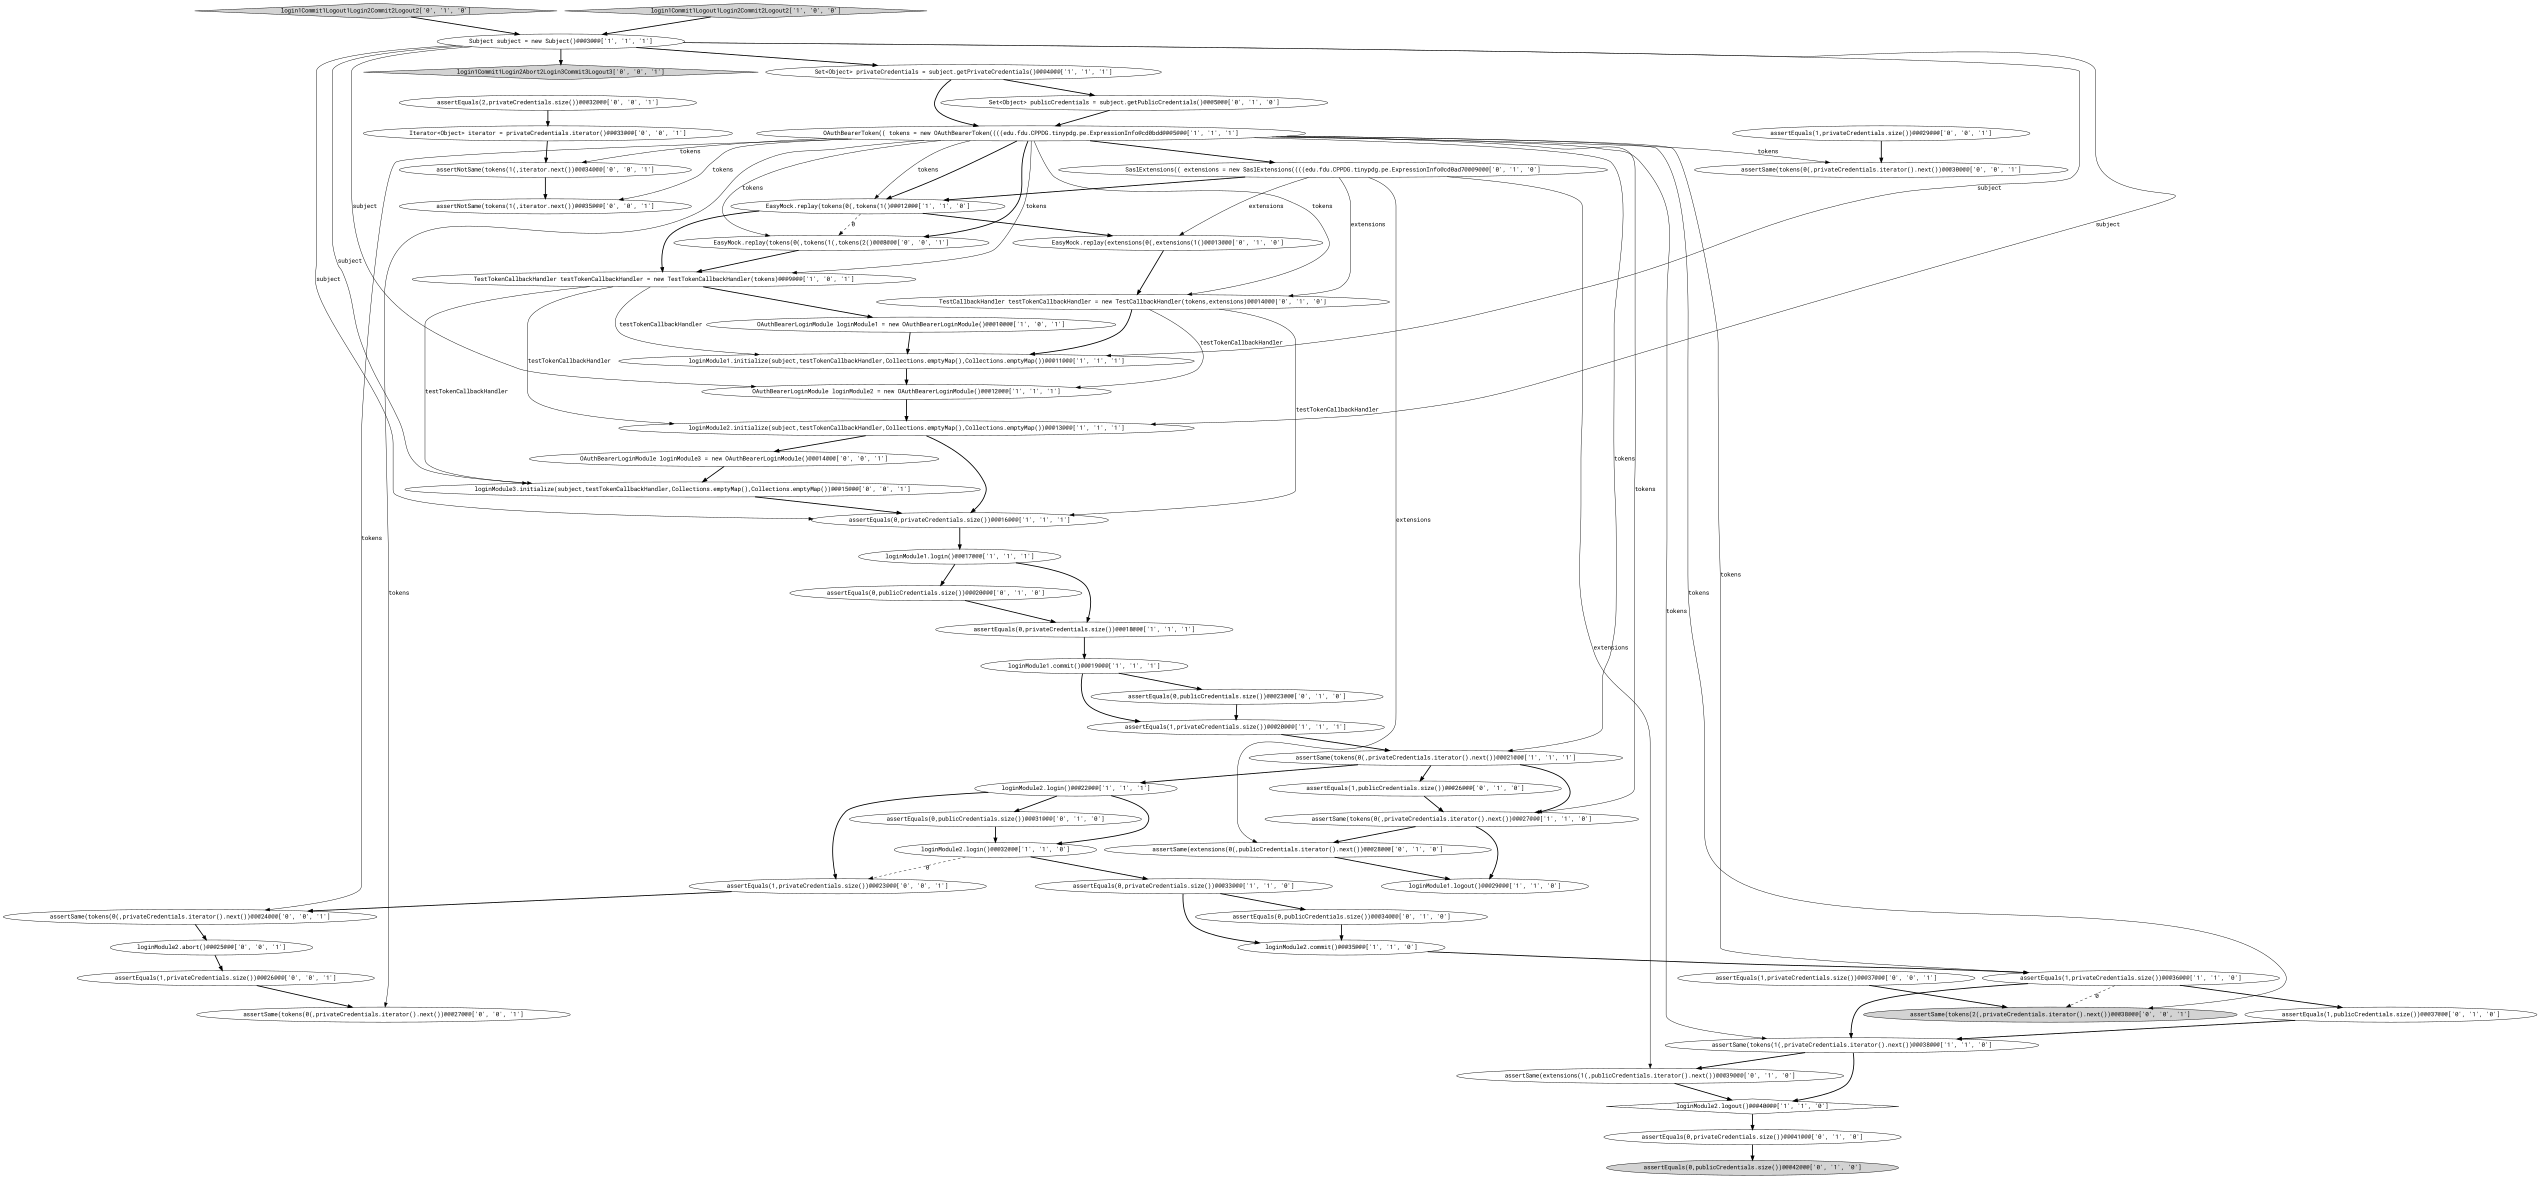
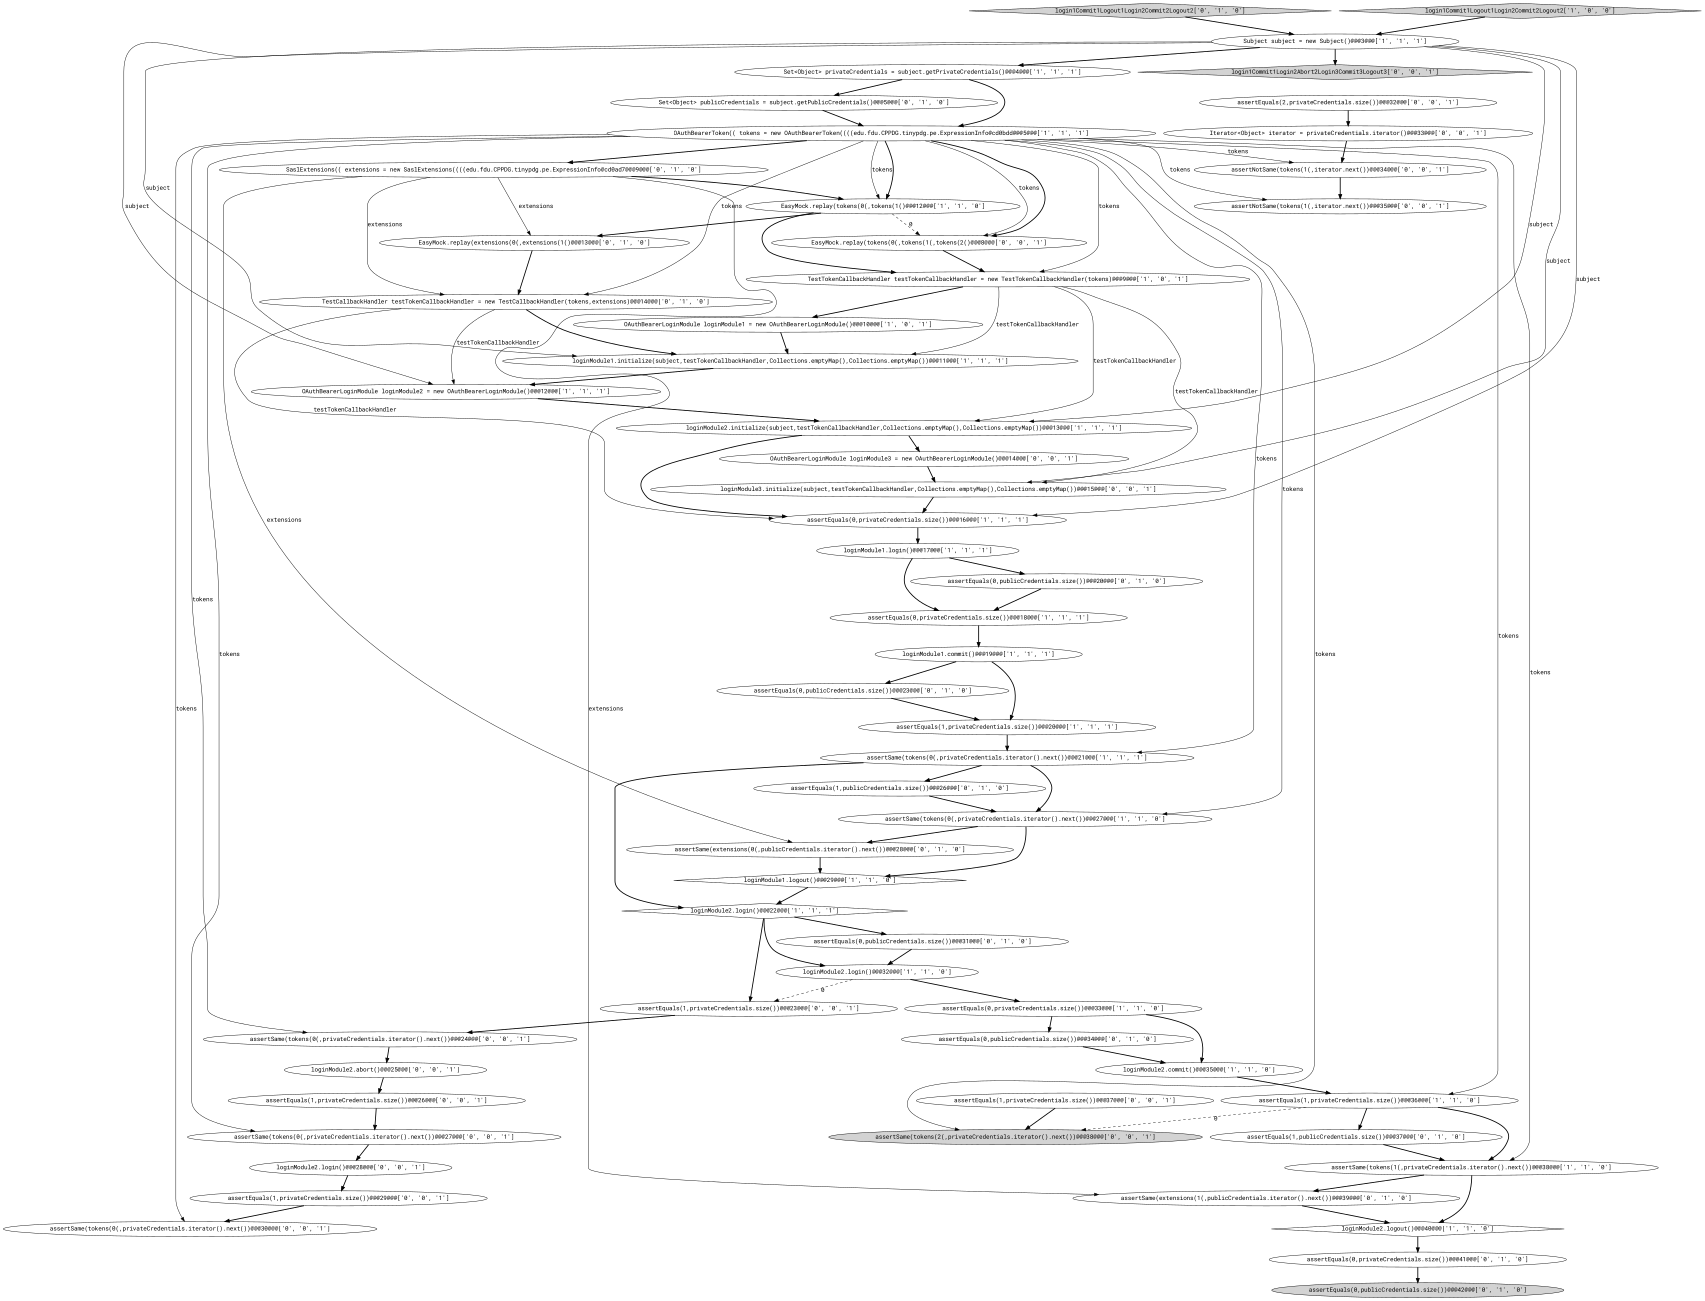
(1076, 789) -> (765, 911)
(1485, 886) -> (820, 880)
none -> (794, 895)
none -> (351, 1168)
